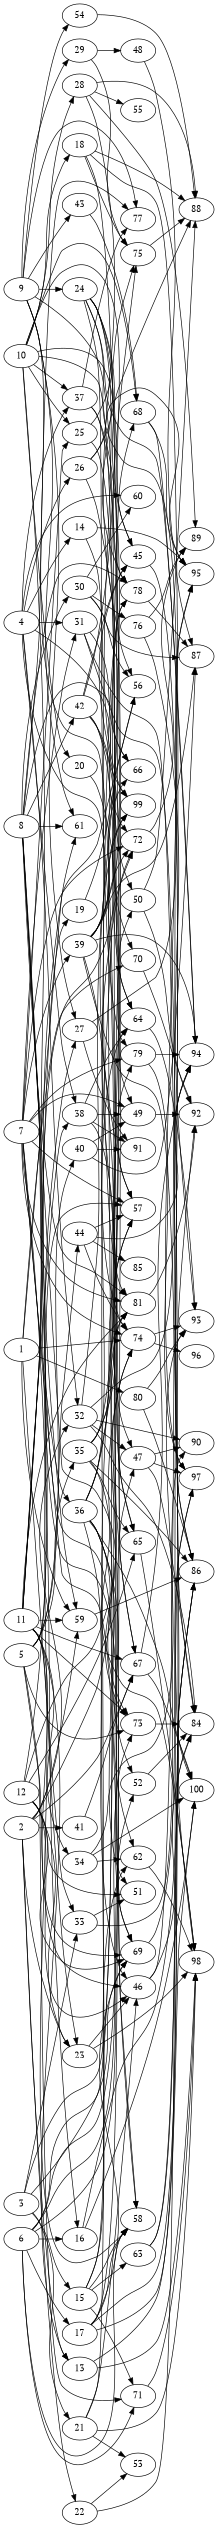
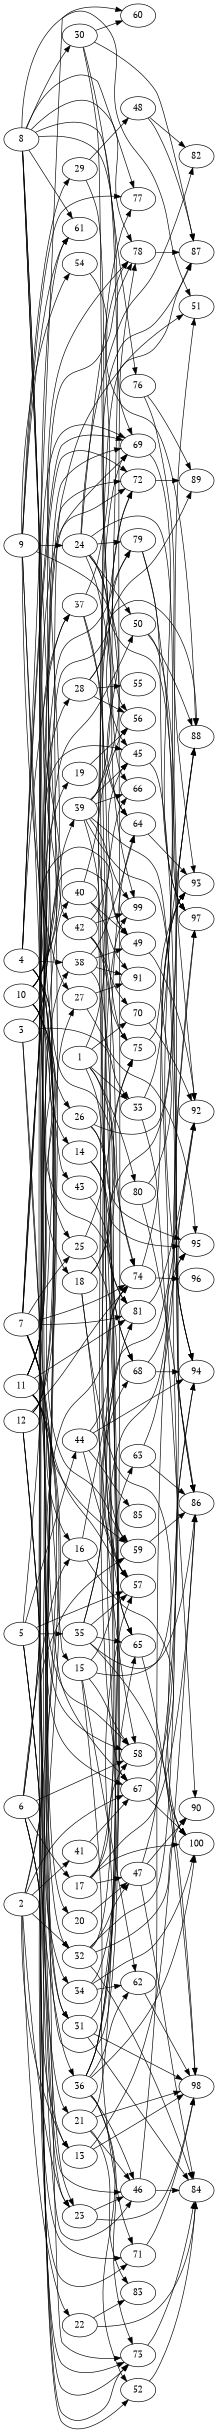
none -> (197, 156)
(102, 1803) -> (178, 1428)
(138, 2465) -> (138, 2293)
